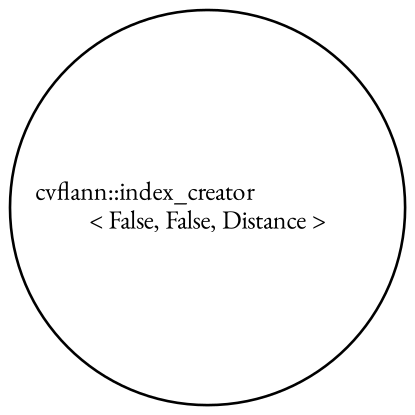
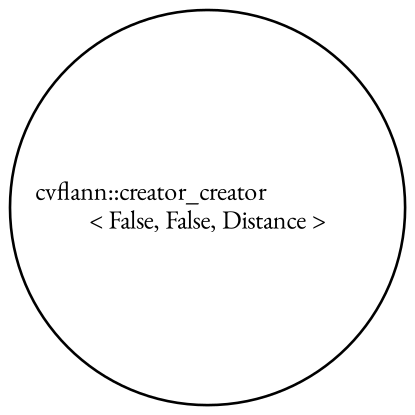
(208, 208) -> (208, 208)
